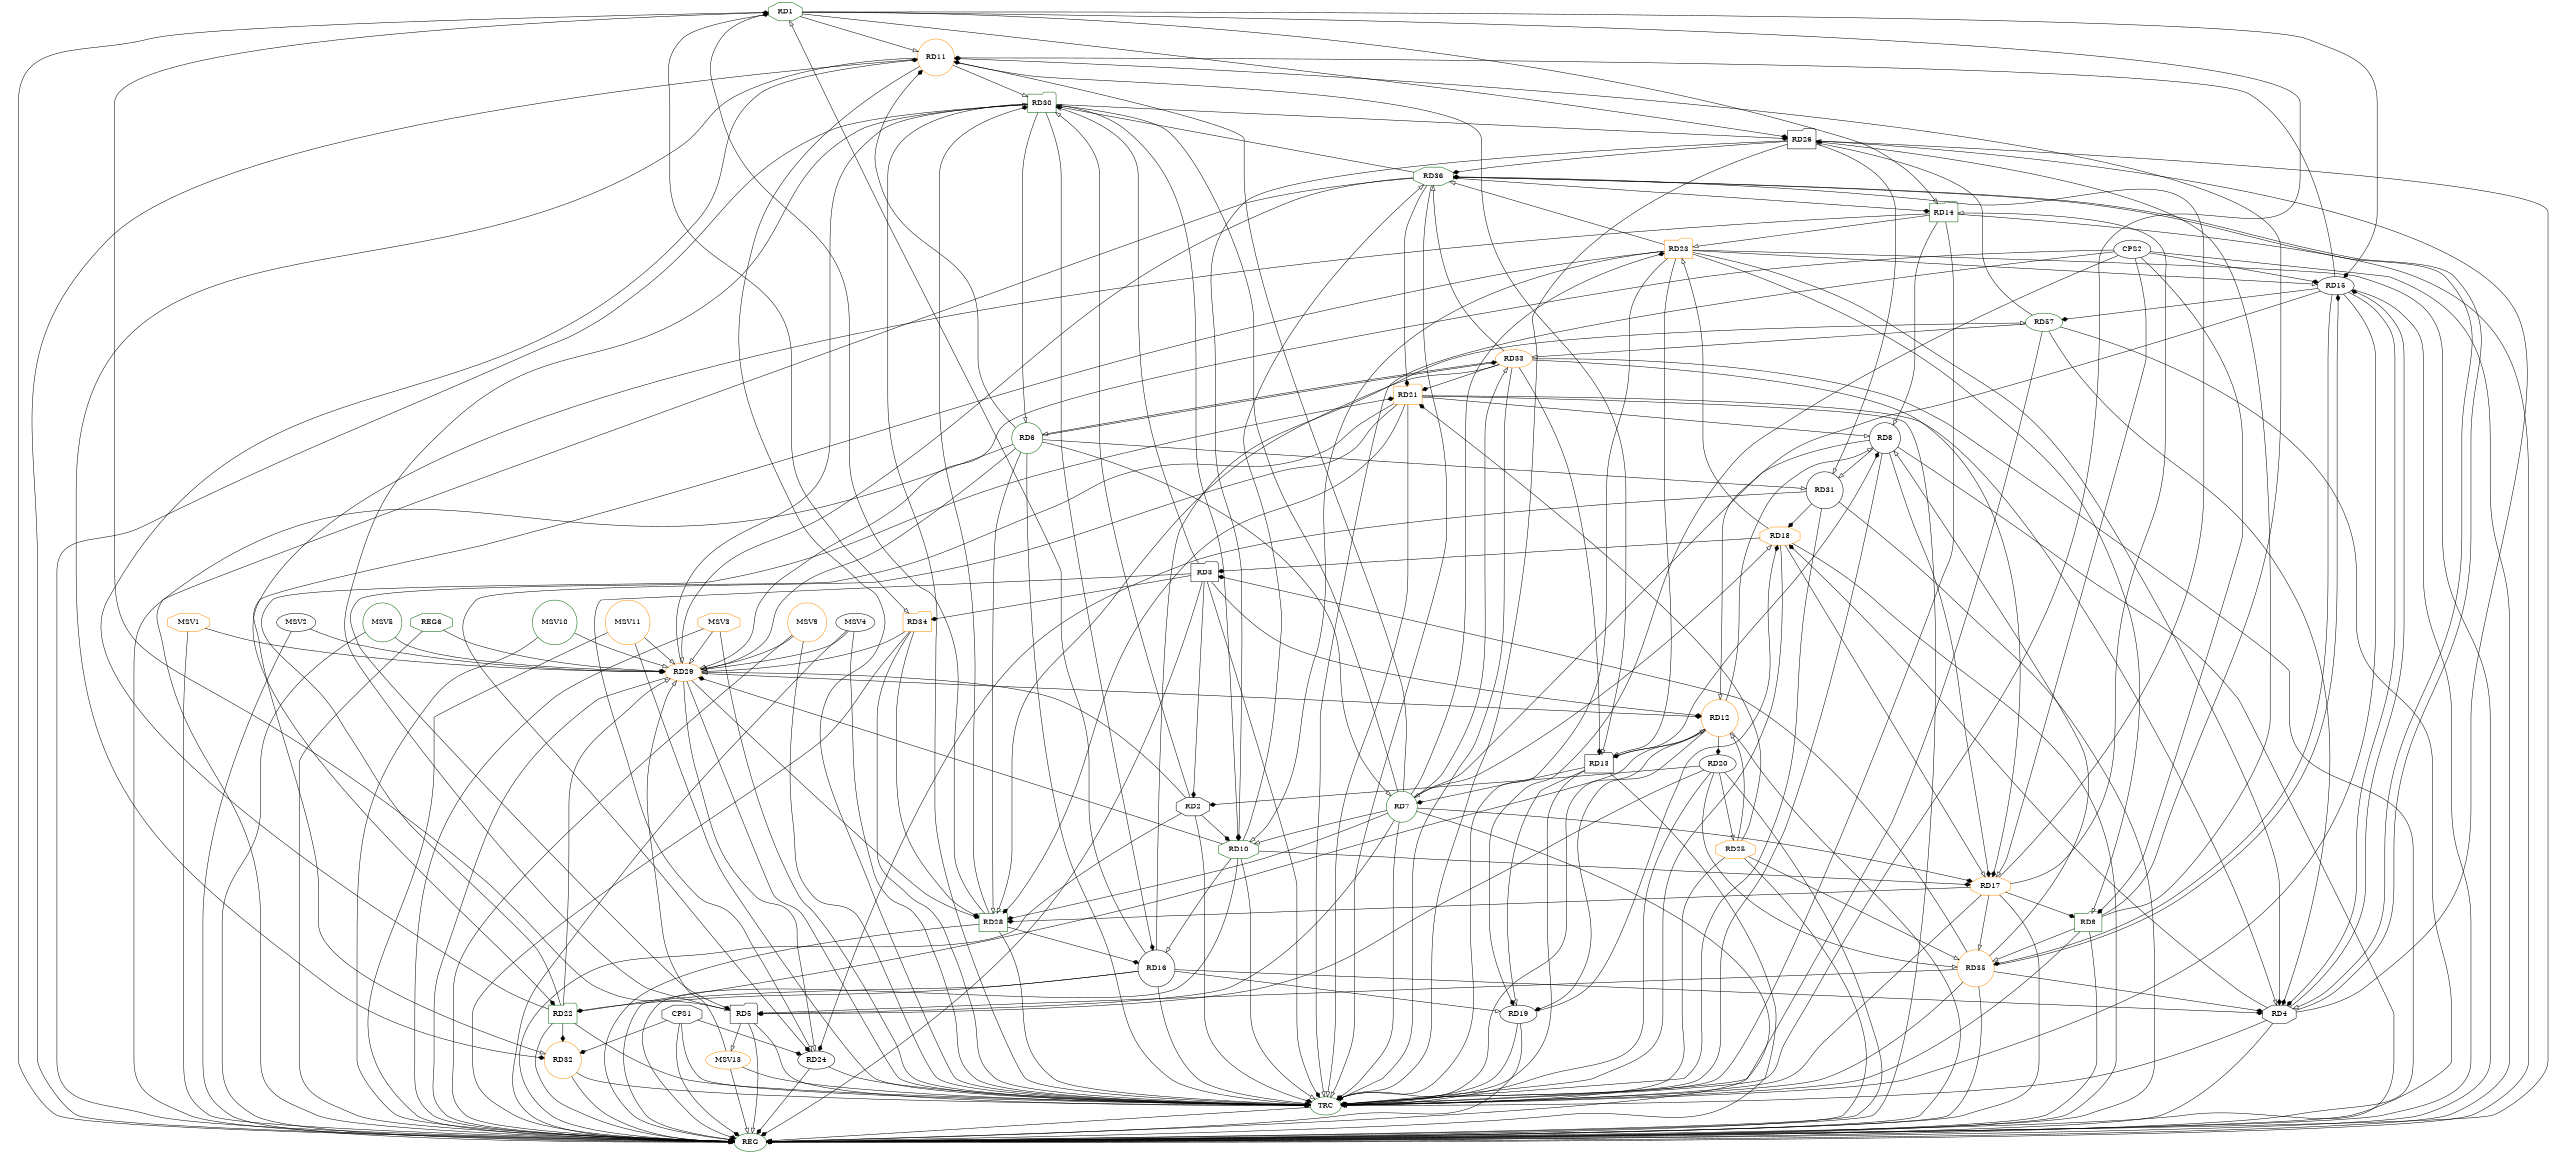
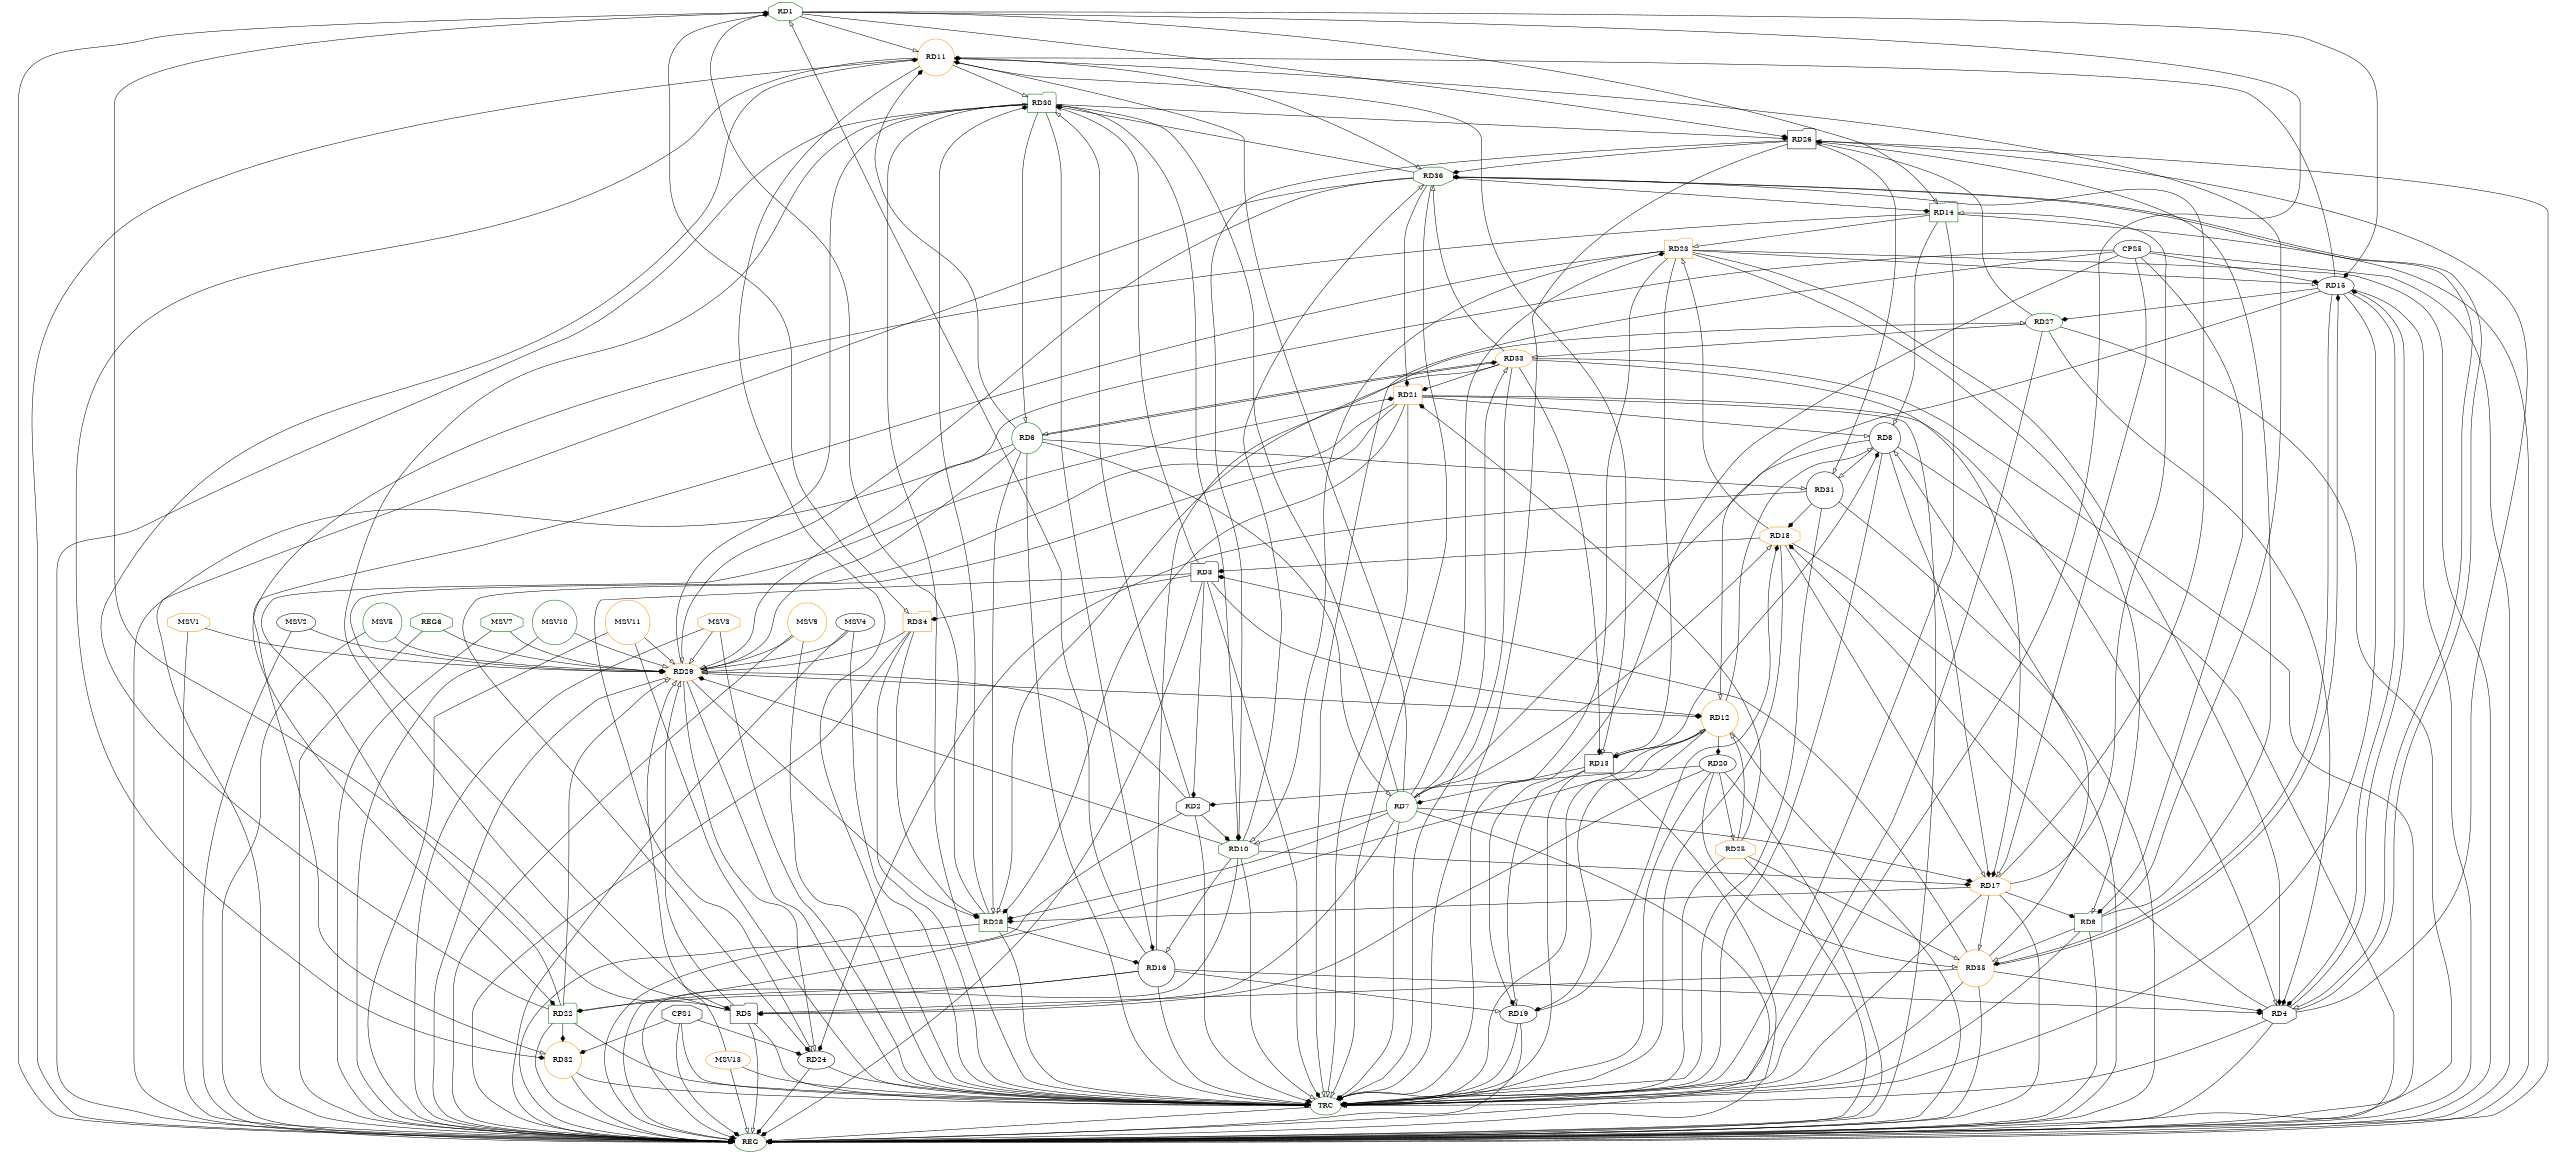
(1560, 214) -> (1193, 81)
(2132, 249) -> (2132, 249)
(2044, 322) -> (2044, 322)
none -> (502, 622)
(736, 1036) -> (665, 864)
